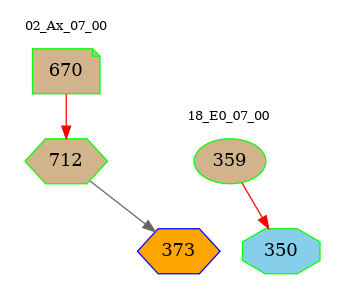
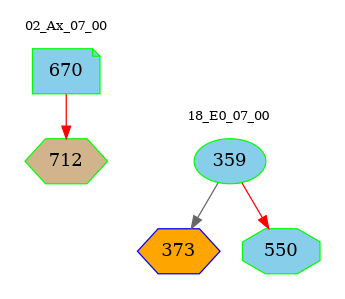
(66, 71) -> (66, 71)
(230, 161) -> (230, 161)
(118, 203) -> (208, 200)
(281, 251) -> (281, 251)
